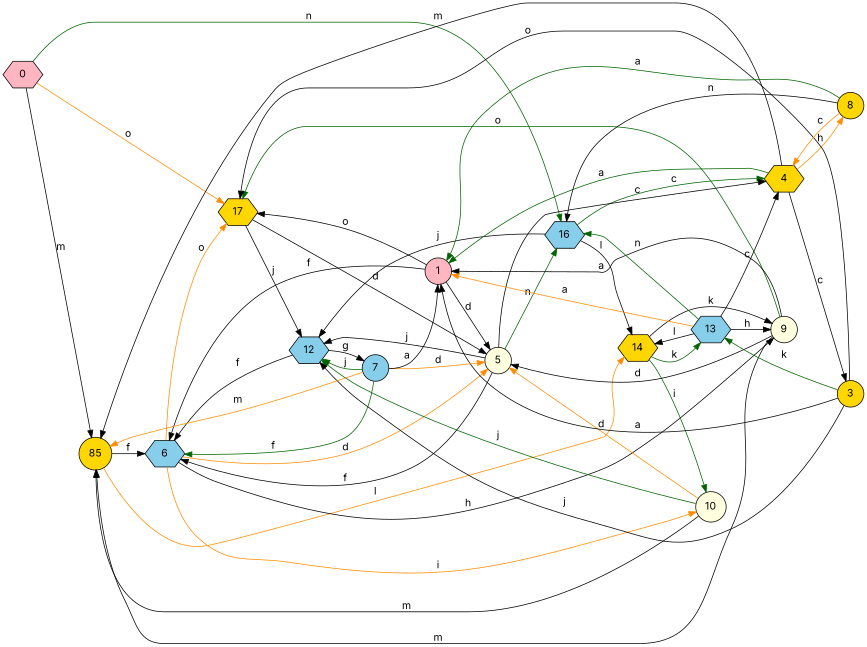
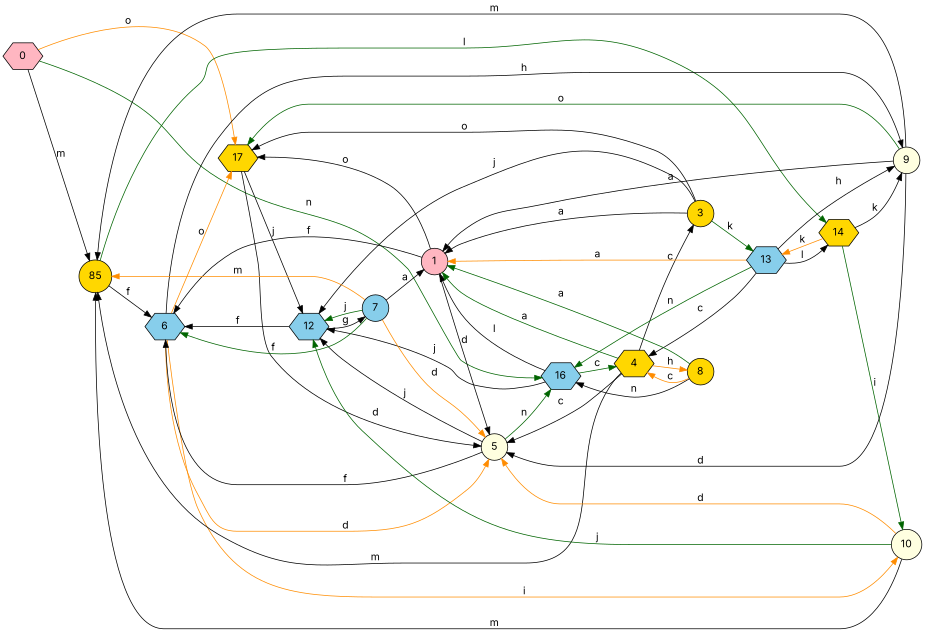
(580, 208) -> (572, 413)
(614, 278) -> (484, 337)
(675, 361) -> (806, 245)
(378, 501) -> (436, 48)
